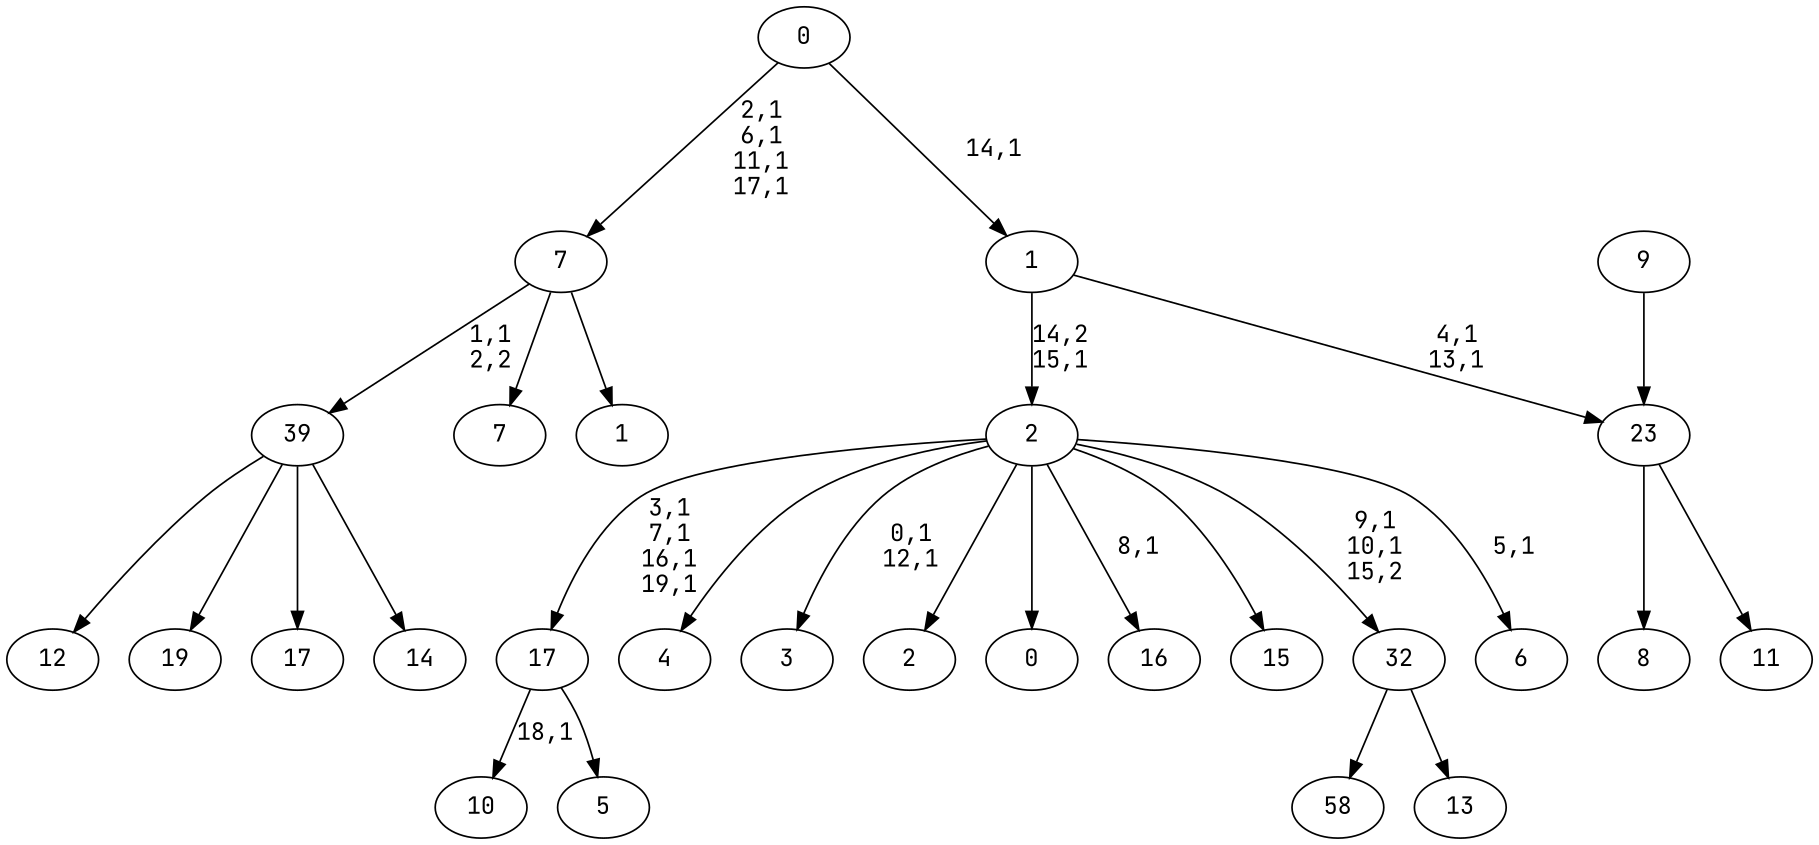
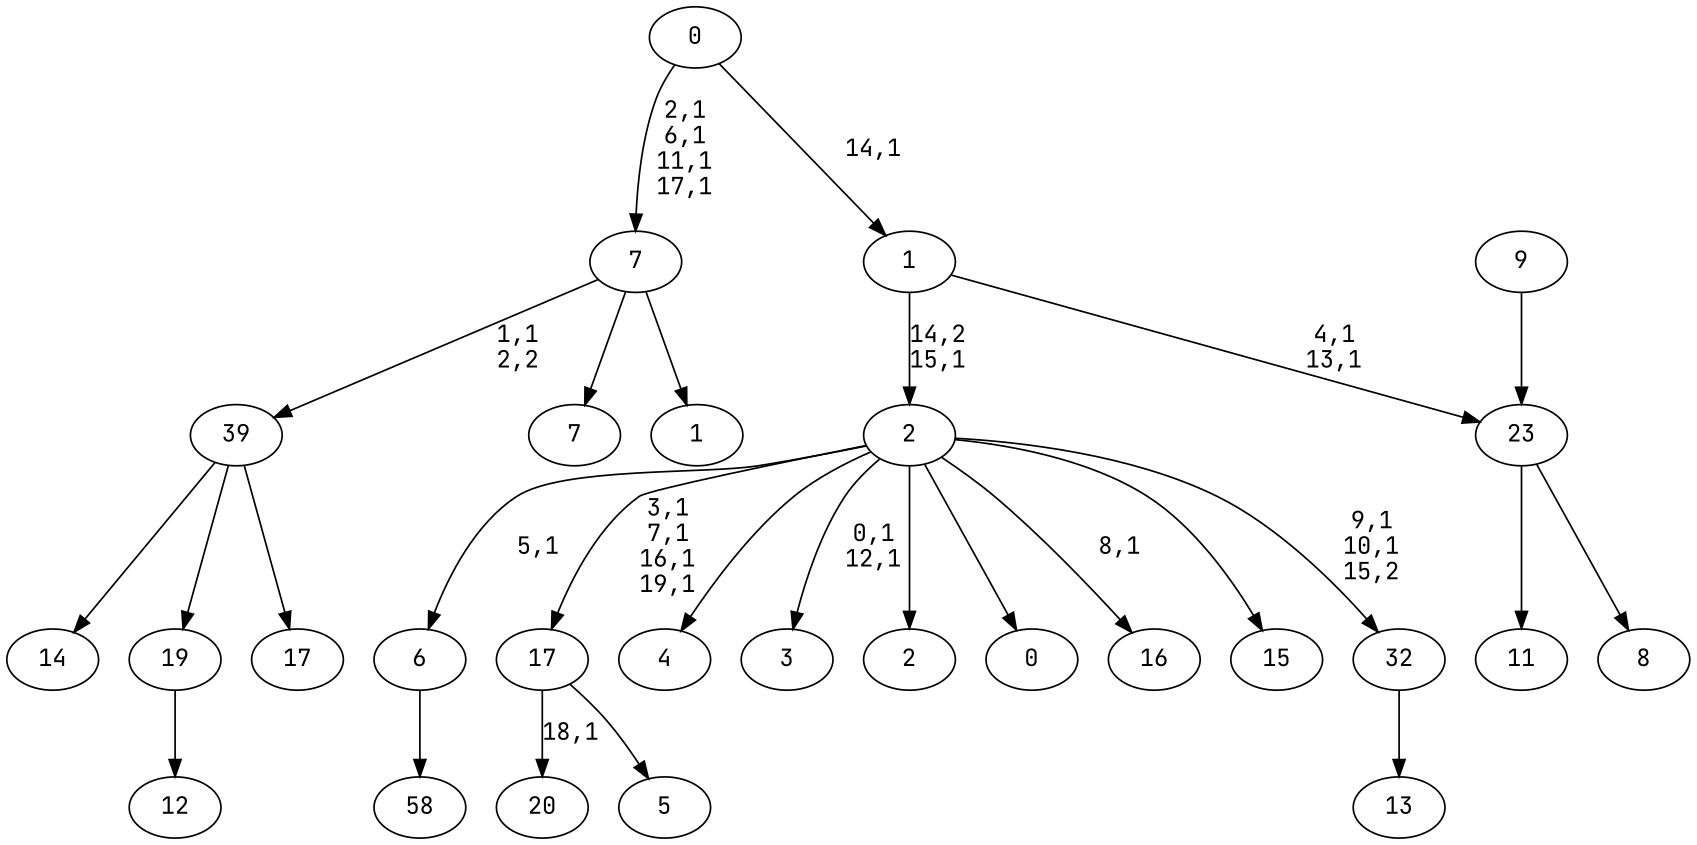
(168, 530) -> (175, 725)
(1372, 726) -> (420, 725)
(481, 808) -> (542, 808)
